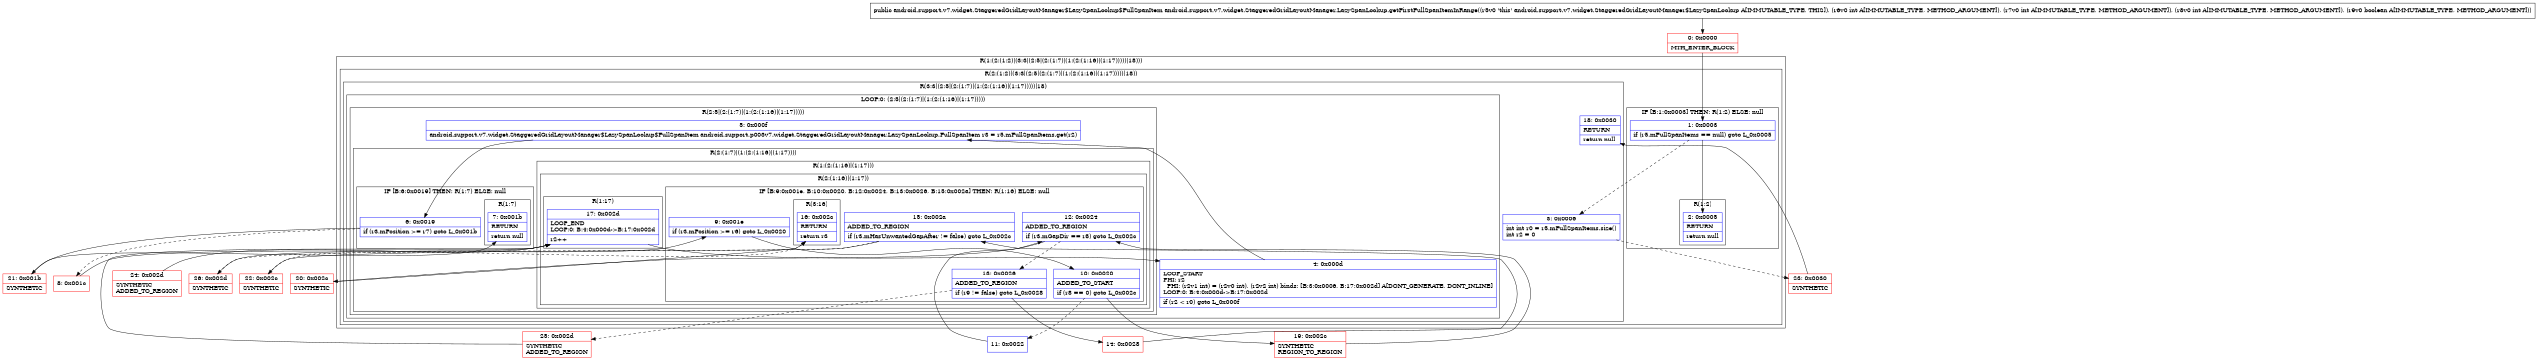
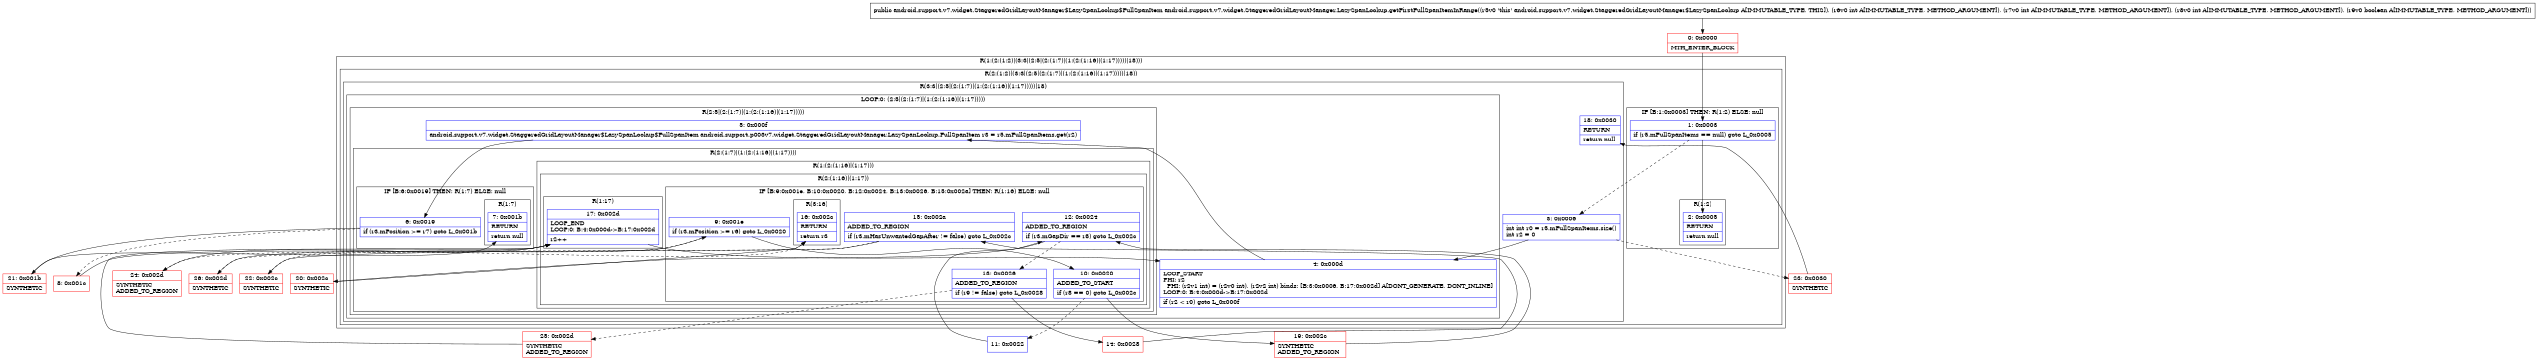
none -> (1493, 250)
none -> (436, 252)
(1310, 352) -> (1309, 352)
